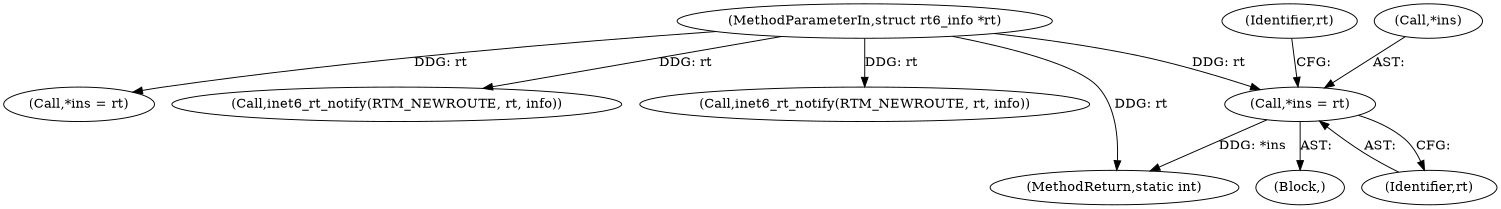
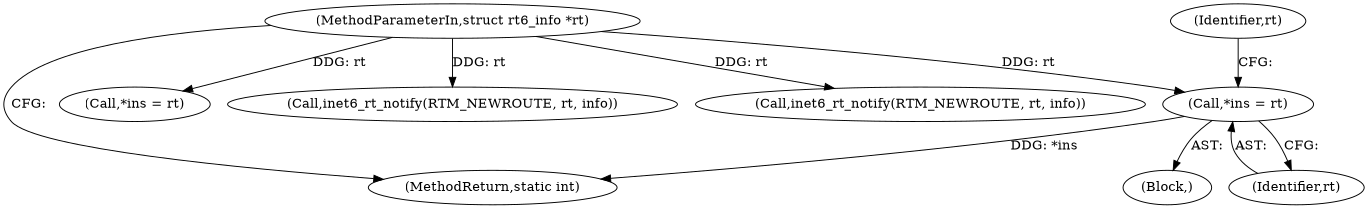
(1428, 21) -> none
(1141, 104) -> (31, 104)
